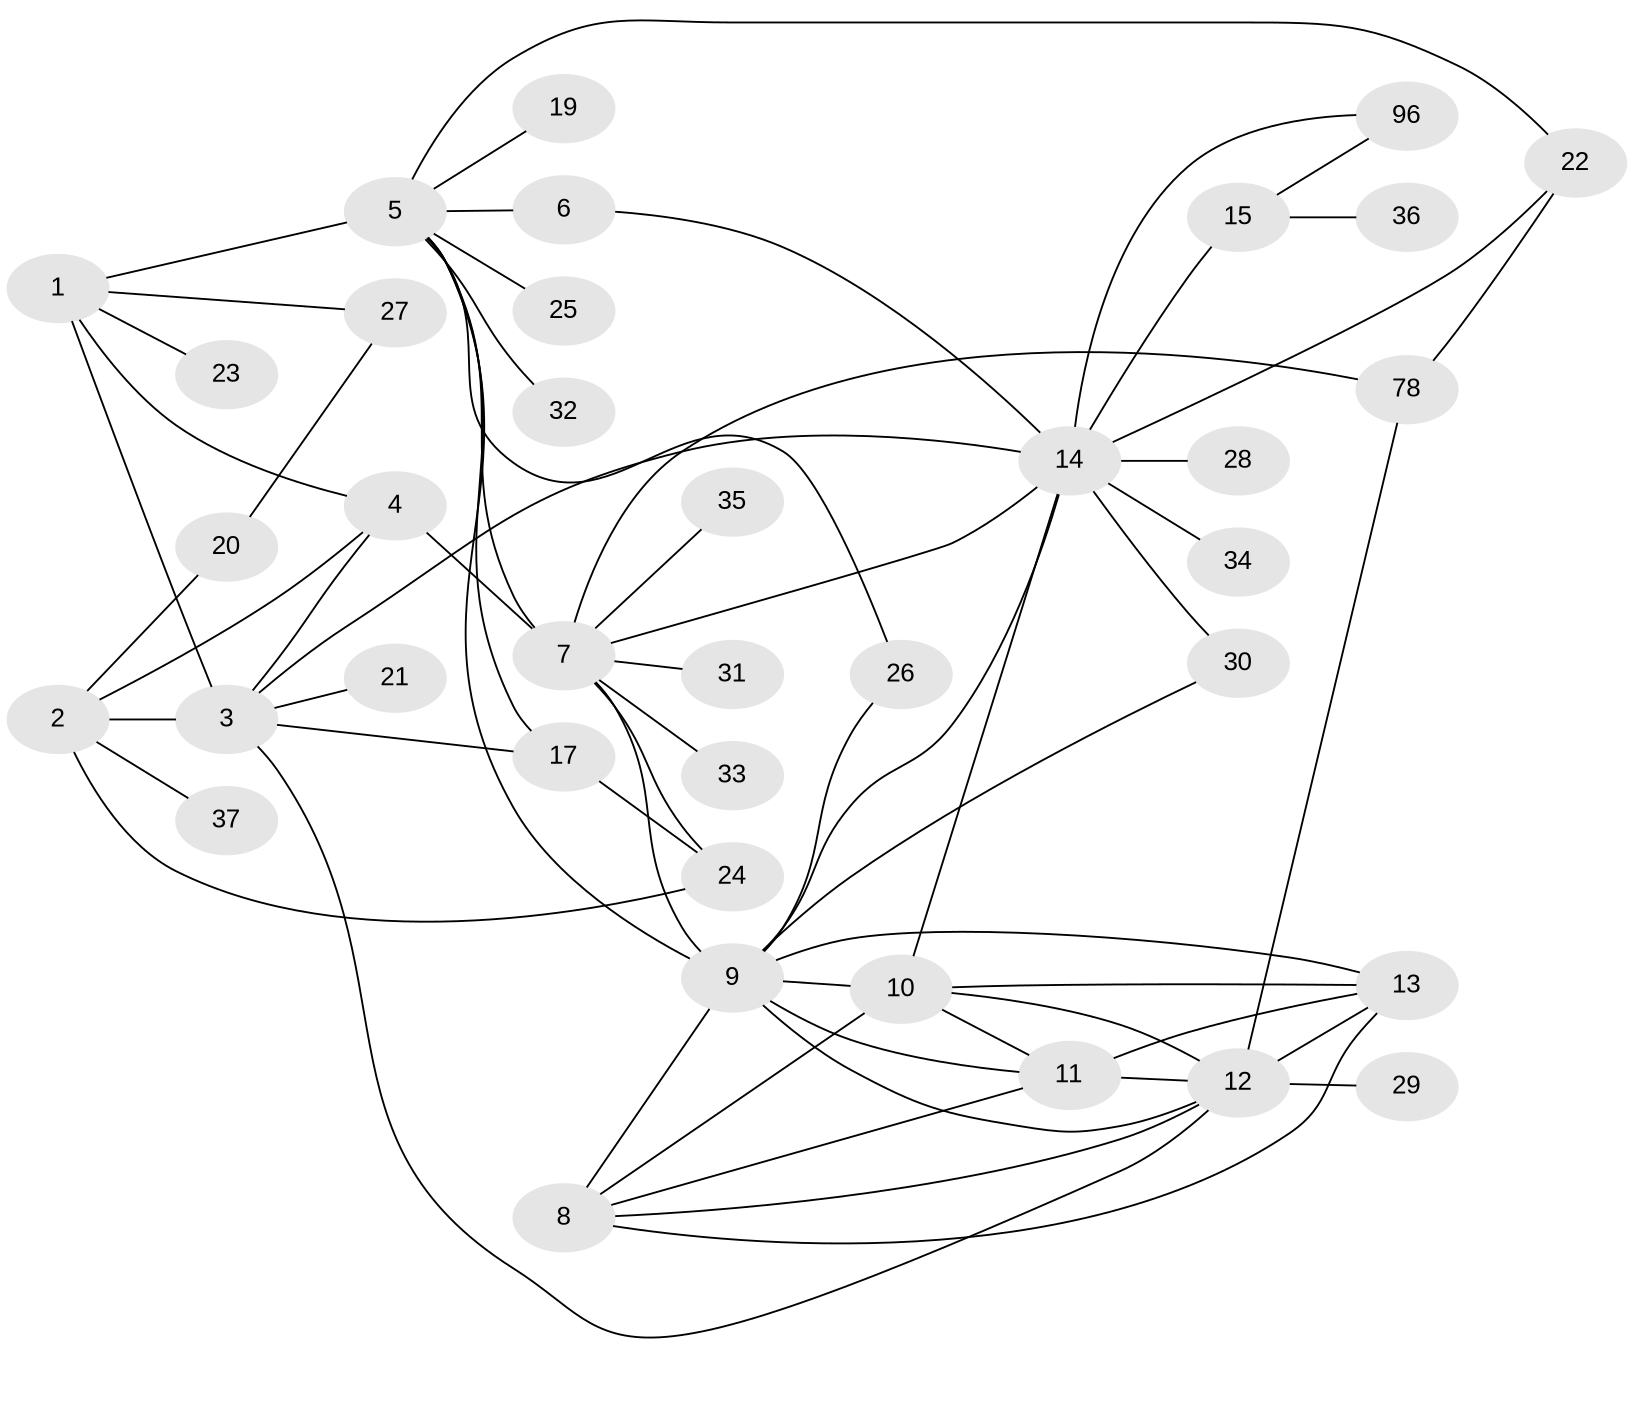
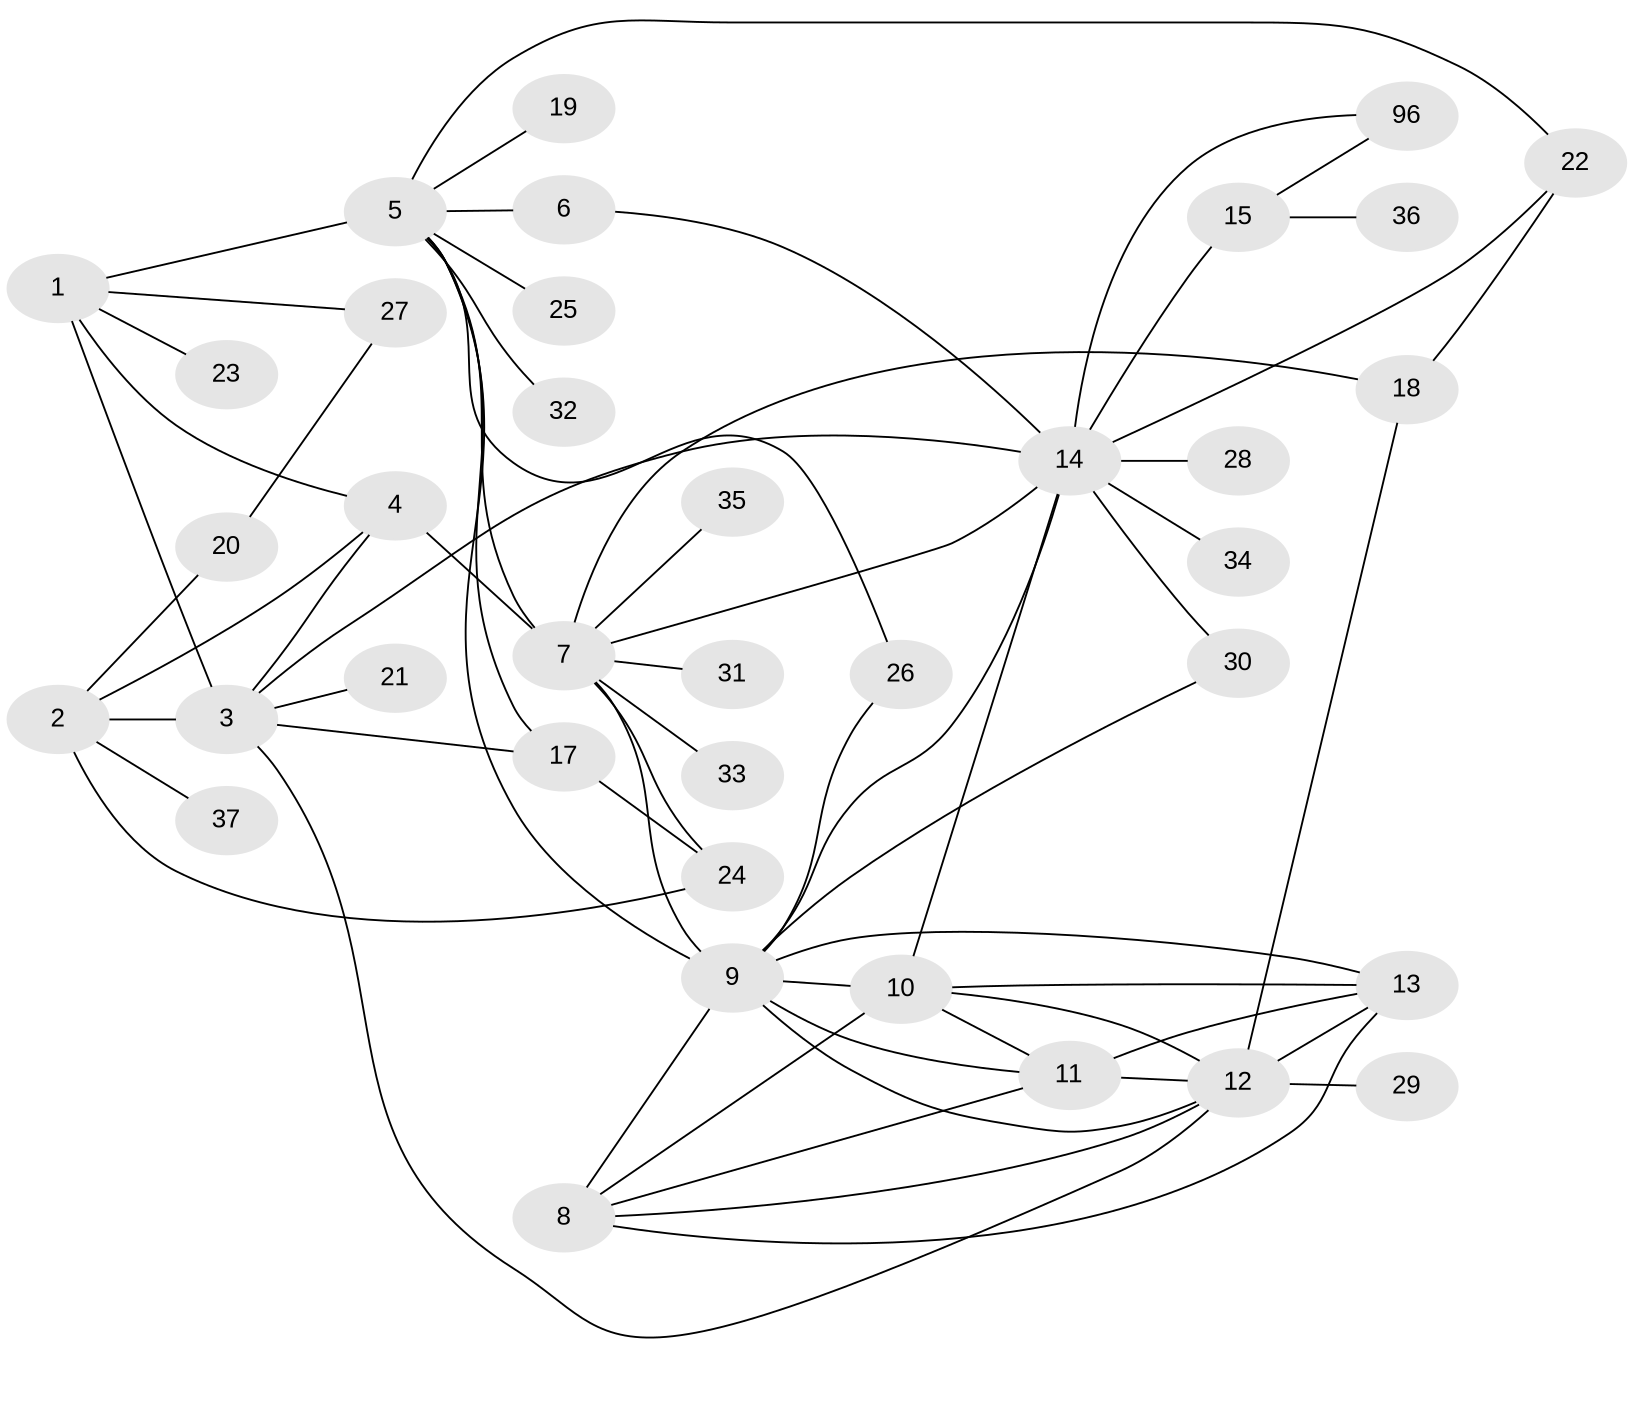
(1407, 390) -> (1407, 390)
